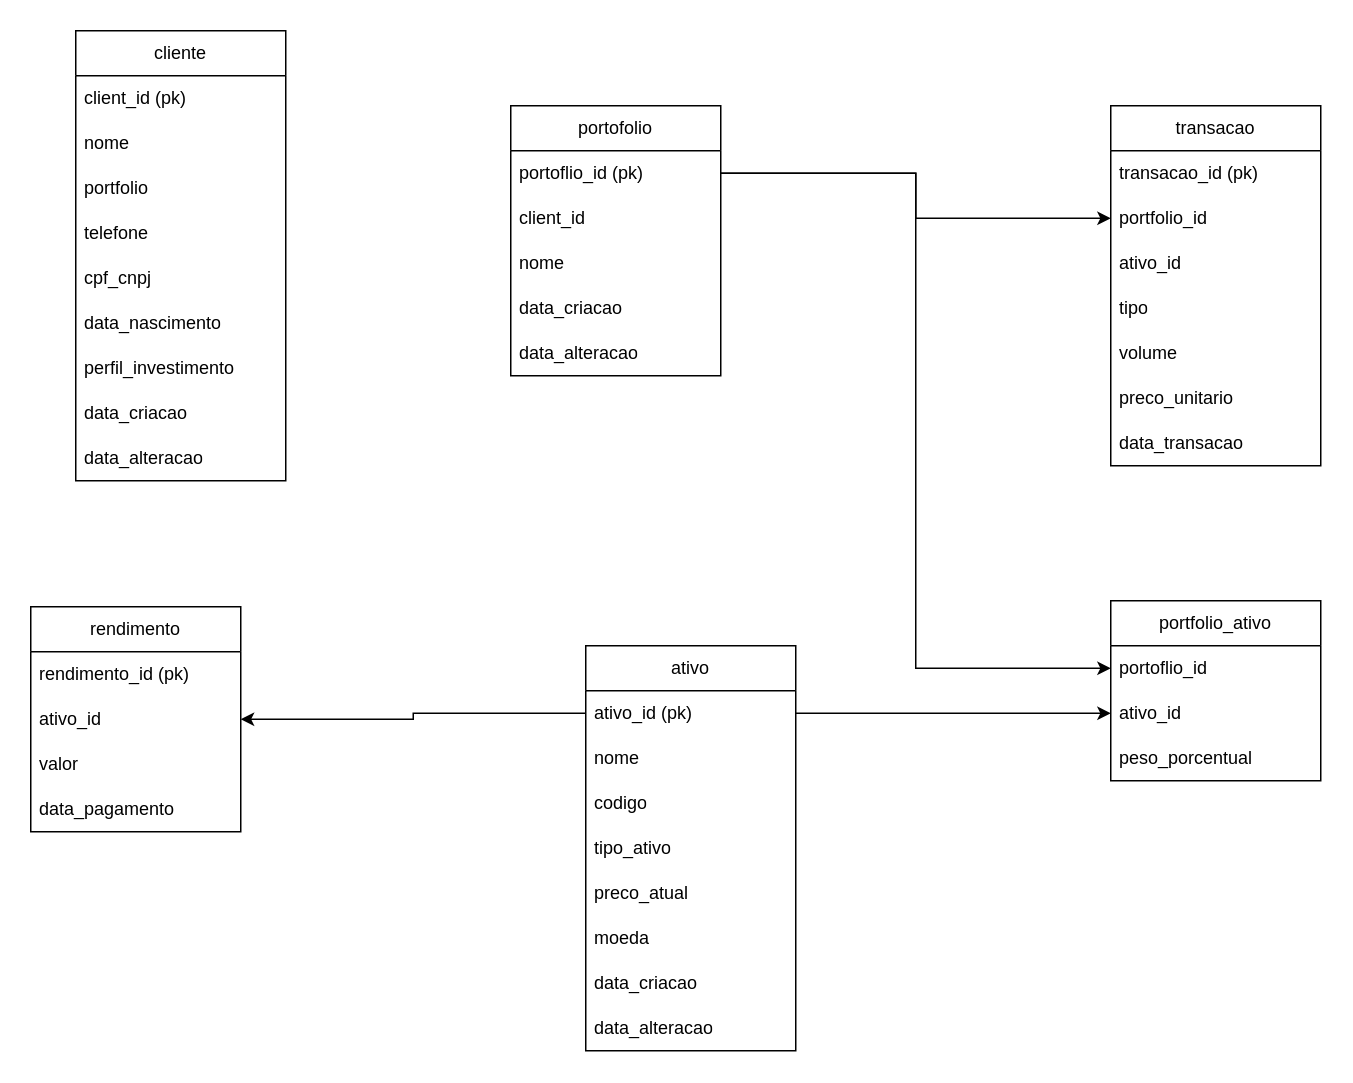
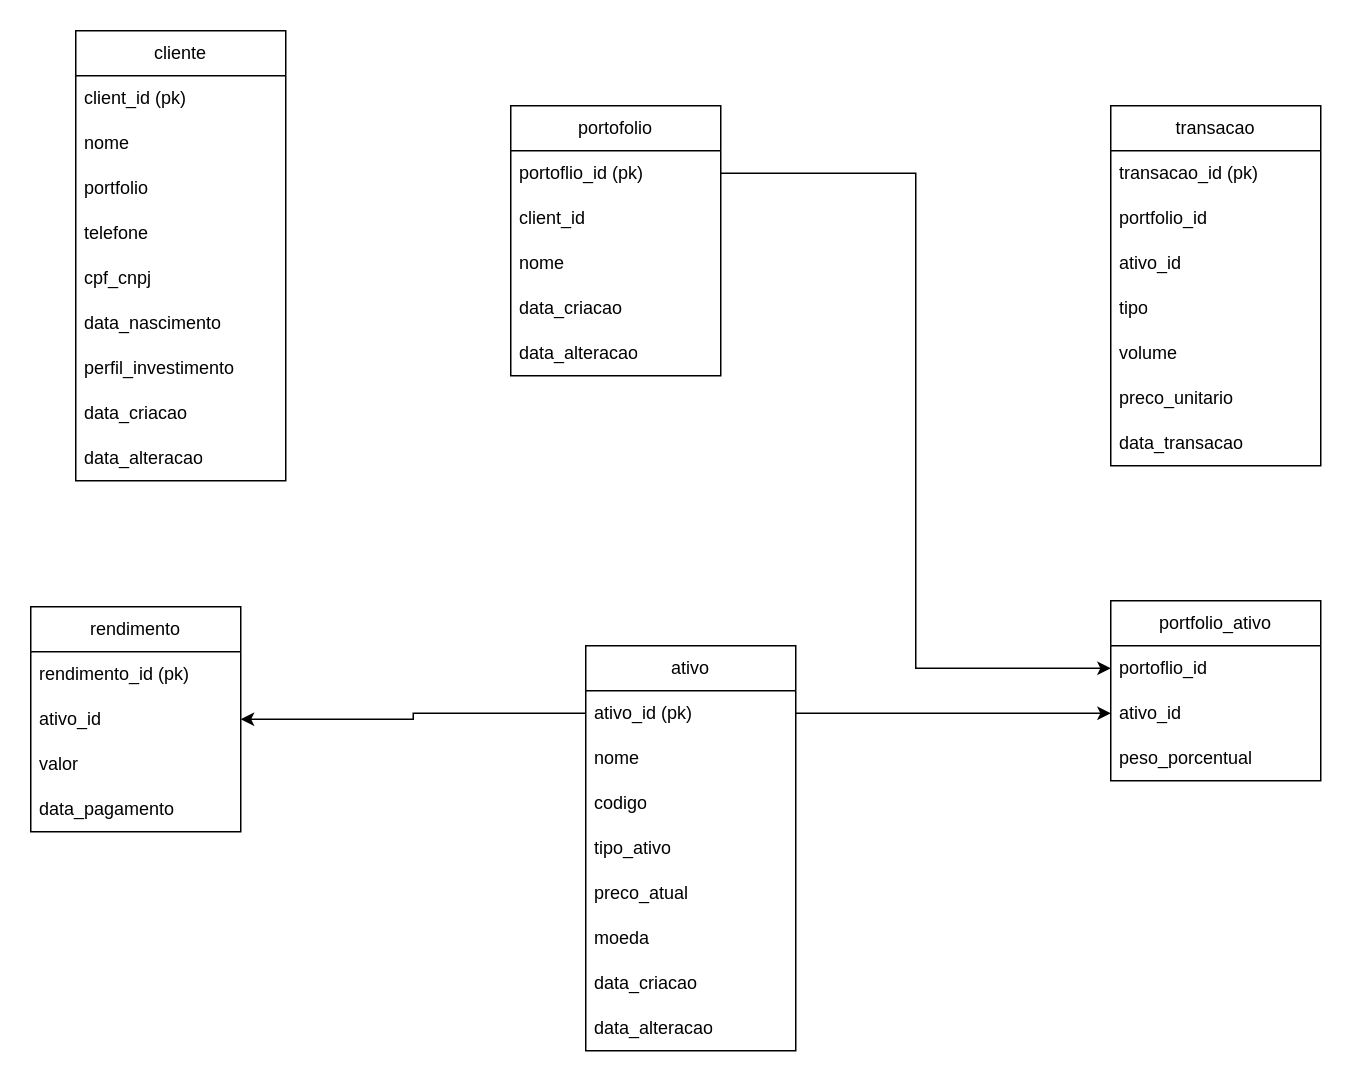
(1009, 218) -> none
